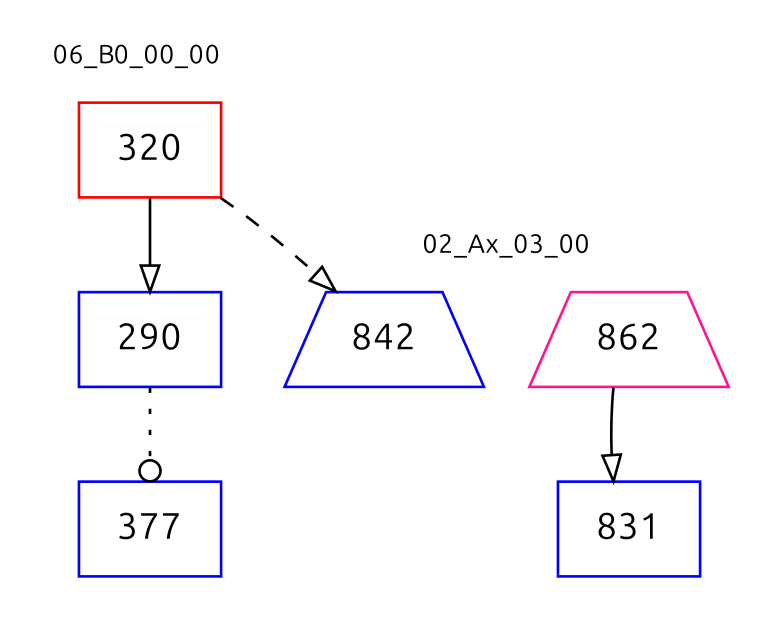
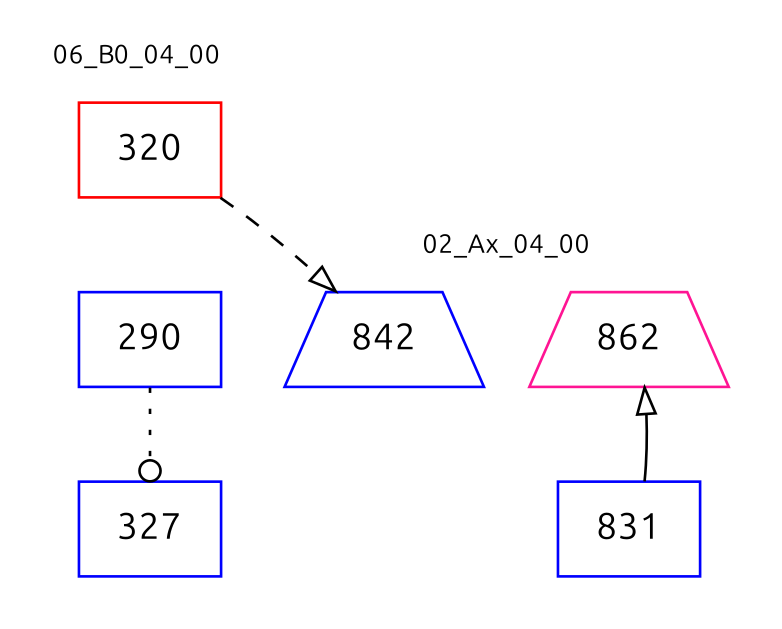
(137, 57) -> (137, 57)
(150, 232) -> none
(507, 246) -> (507, 246)
(611, 421) -> (647, 448)
(150, 529) -> (150, 529)
